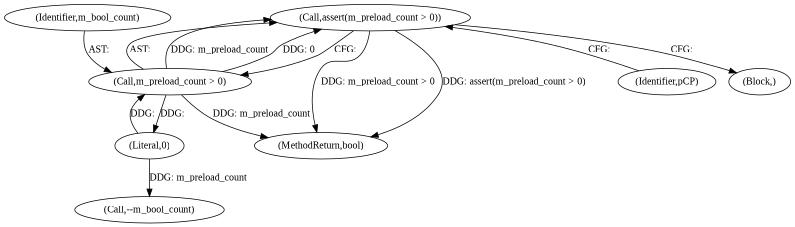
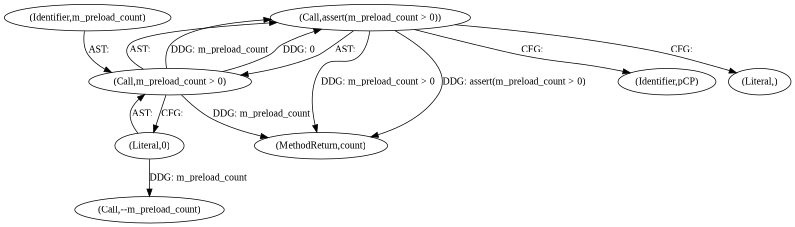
(88, 18) -> (88, 18)
(547, 44) -> (518, 55)
(347, 50) -> (347, 50)
(760, 82) -> (760, 82)
(144, 114) -> (144, 114)
(174, 114) -> (174, 114)
(321, 146) -> (321, 146)
(149, 210) -> (149, 210)
